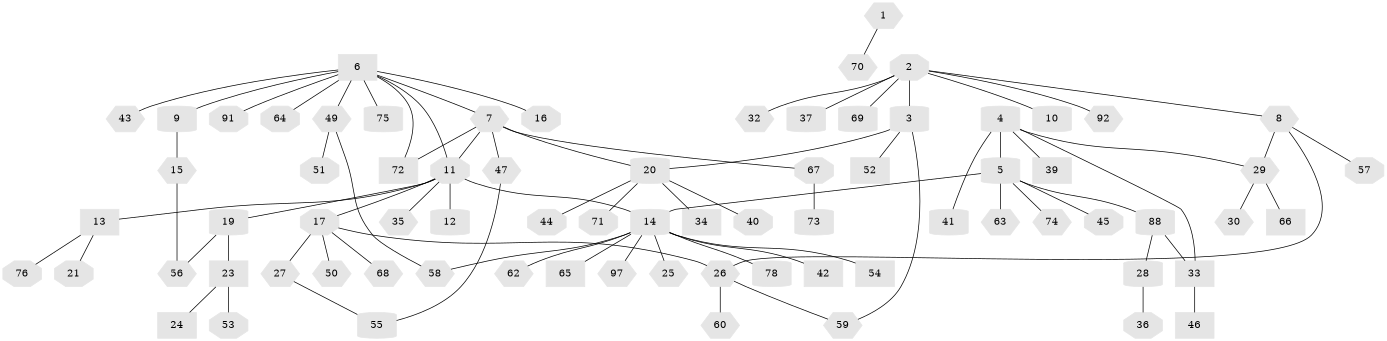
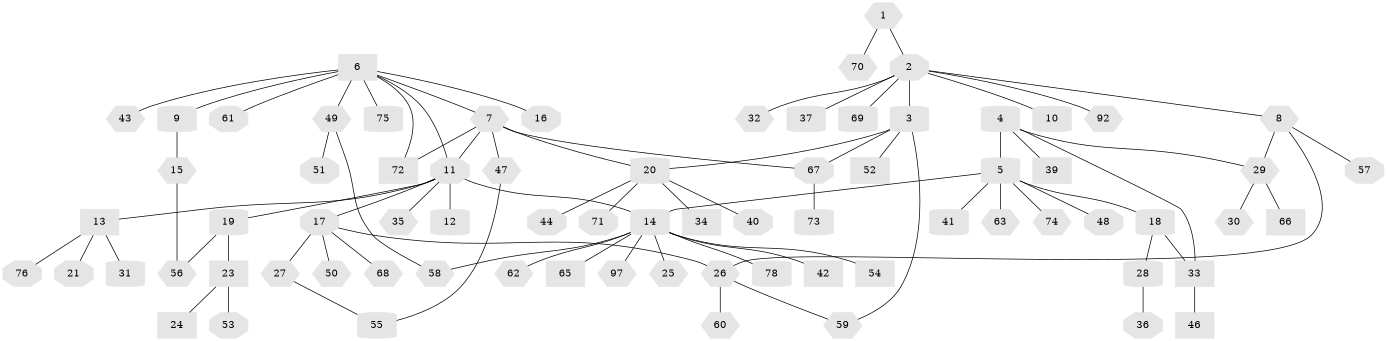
none -> (897, 42)
(229, 119) -> (229, 119)
(280, 119) -> none
none -> (859, 146)
(969, 169) -> (975, 196)
(1104, 222) -> (1104, 222)
(1155, 222) -> (1155, 222)
none -> (125, 274)
